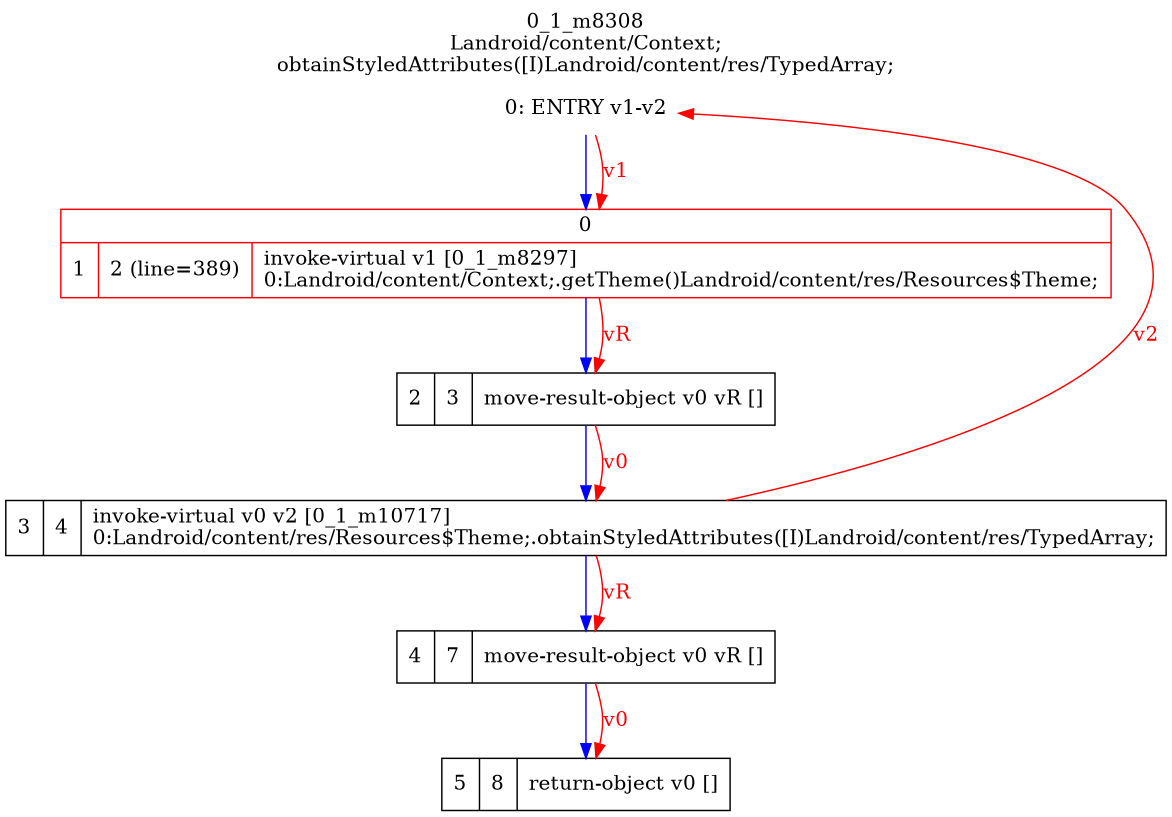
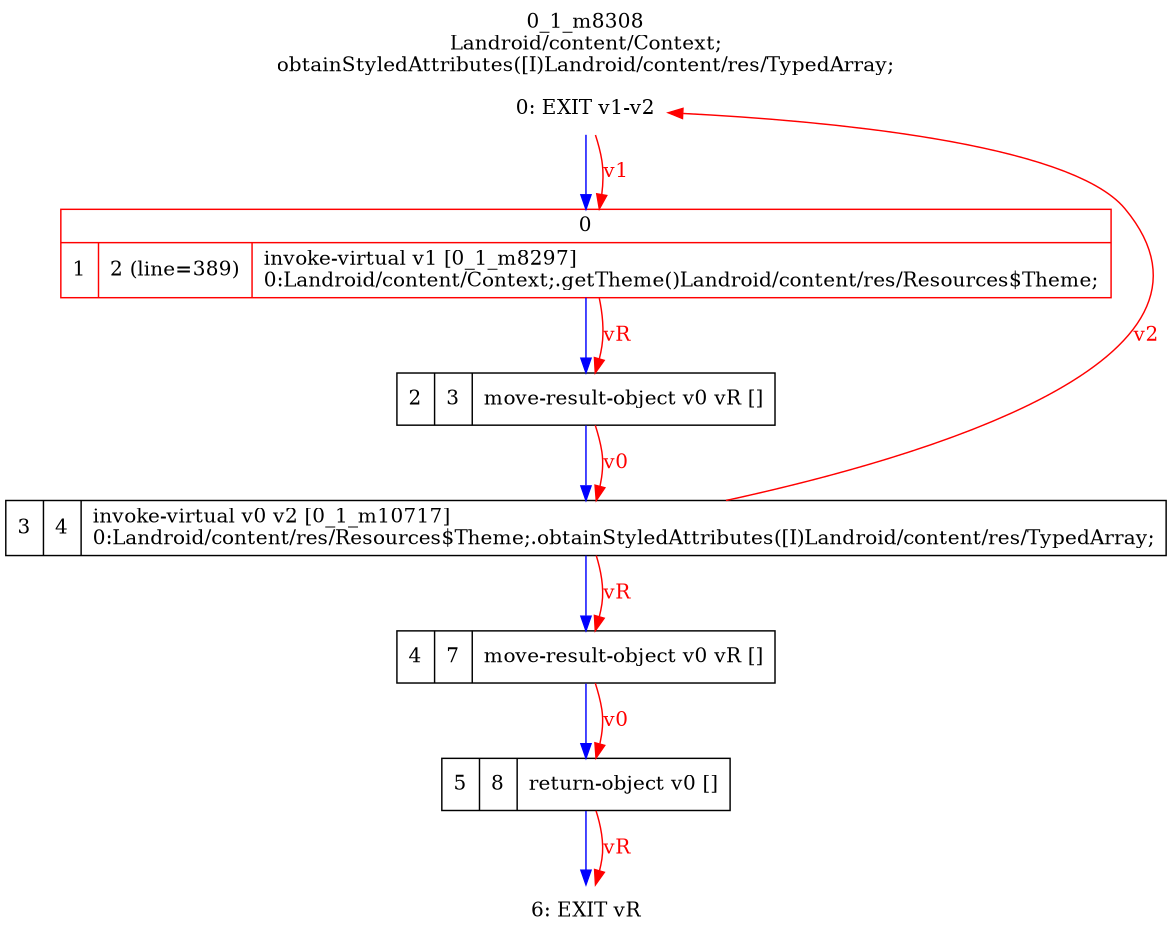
(586, 109) -> (586, 109)
none -> (586, 911)
